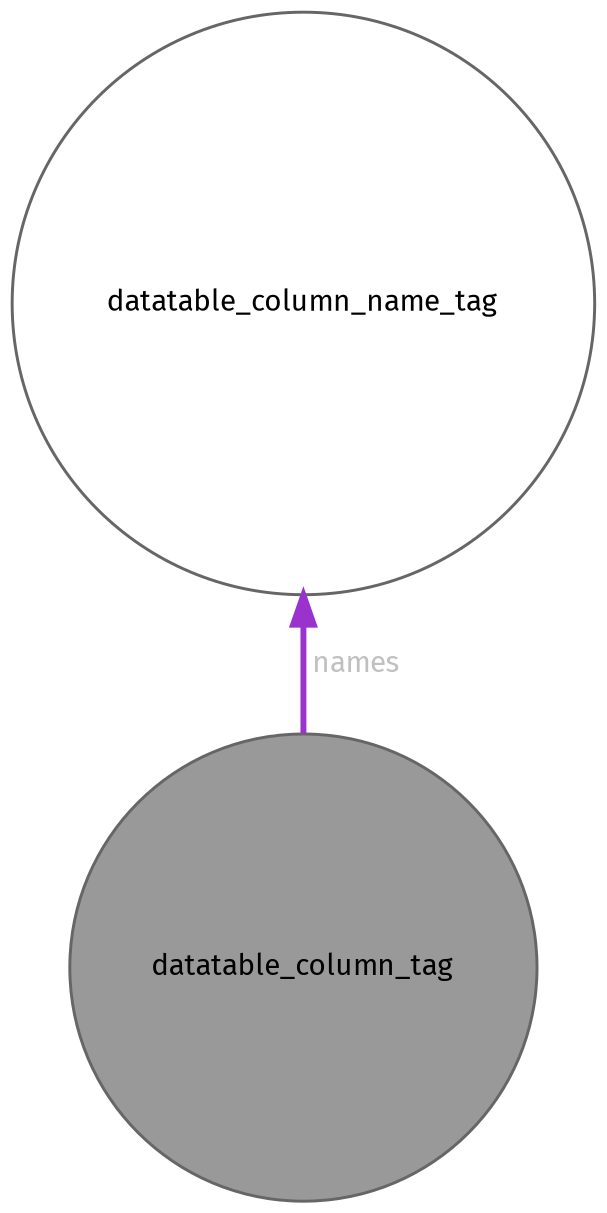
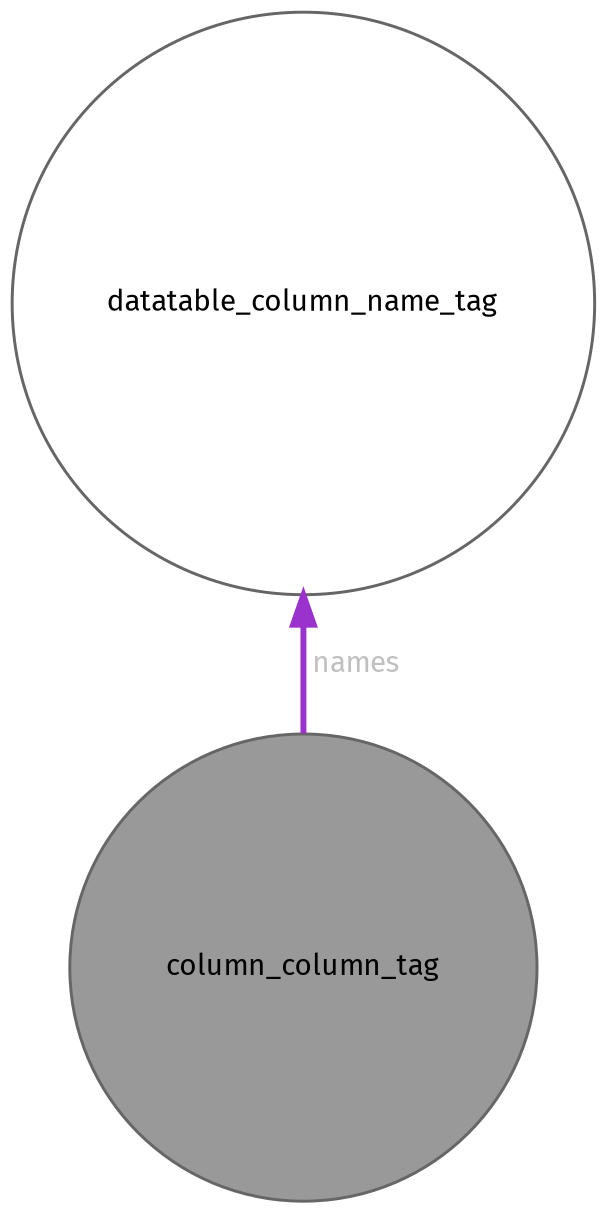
(303, 968) -> (303, 968)
